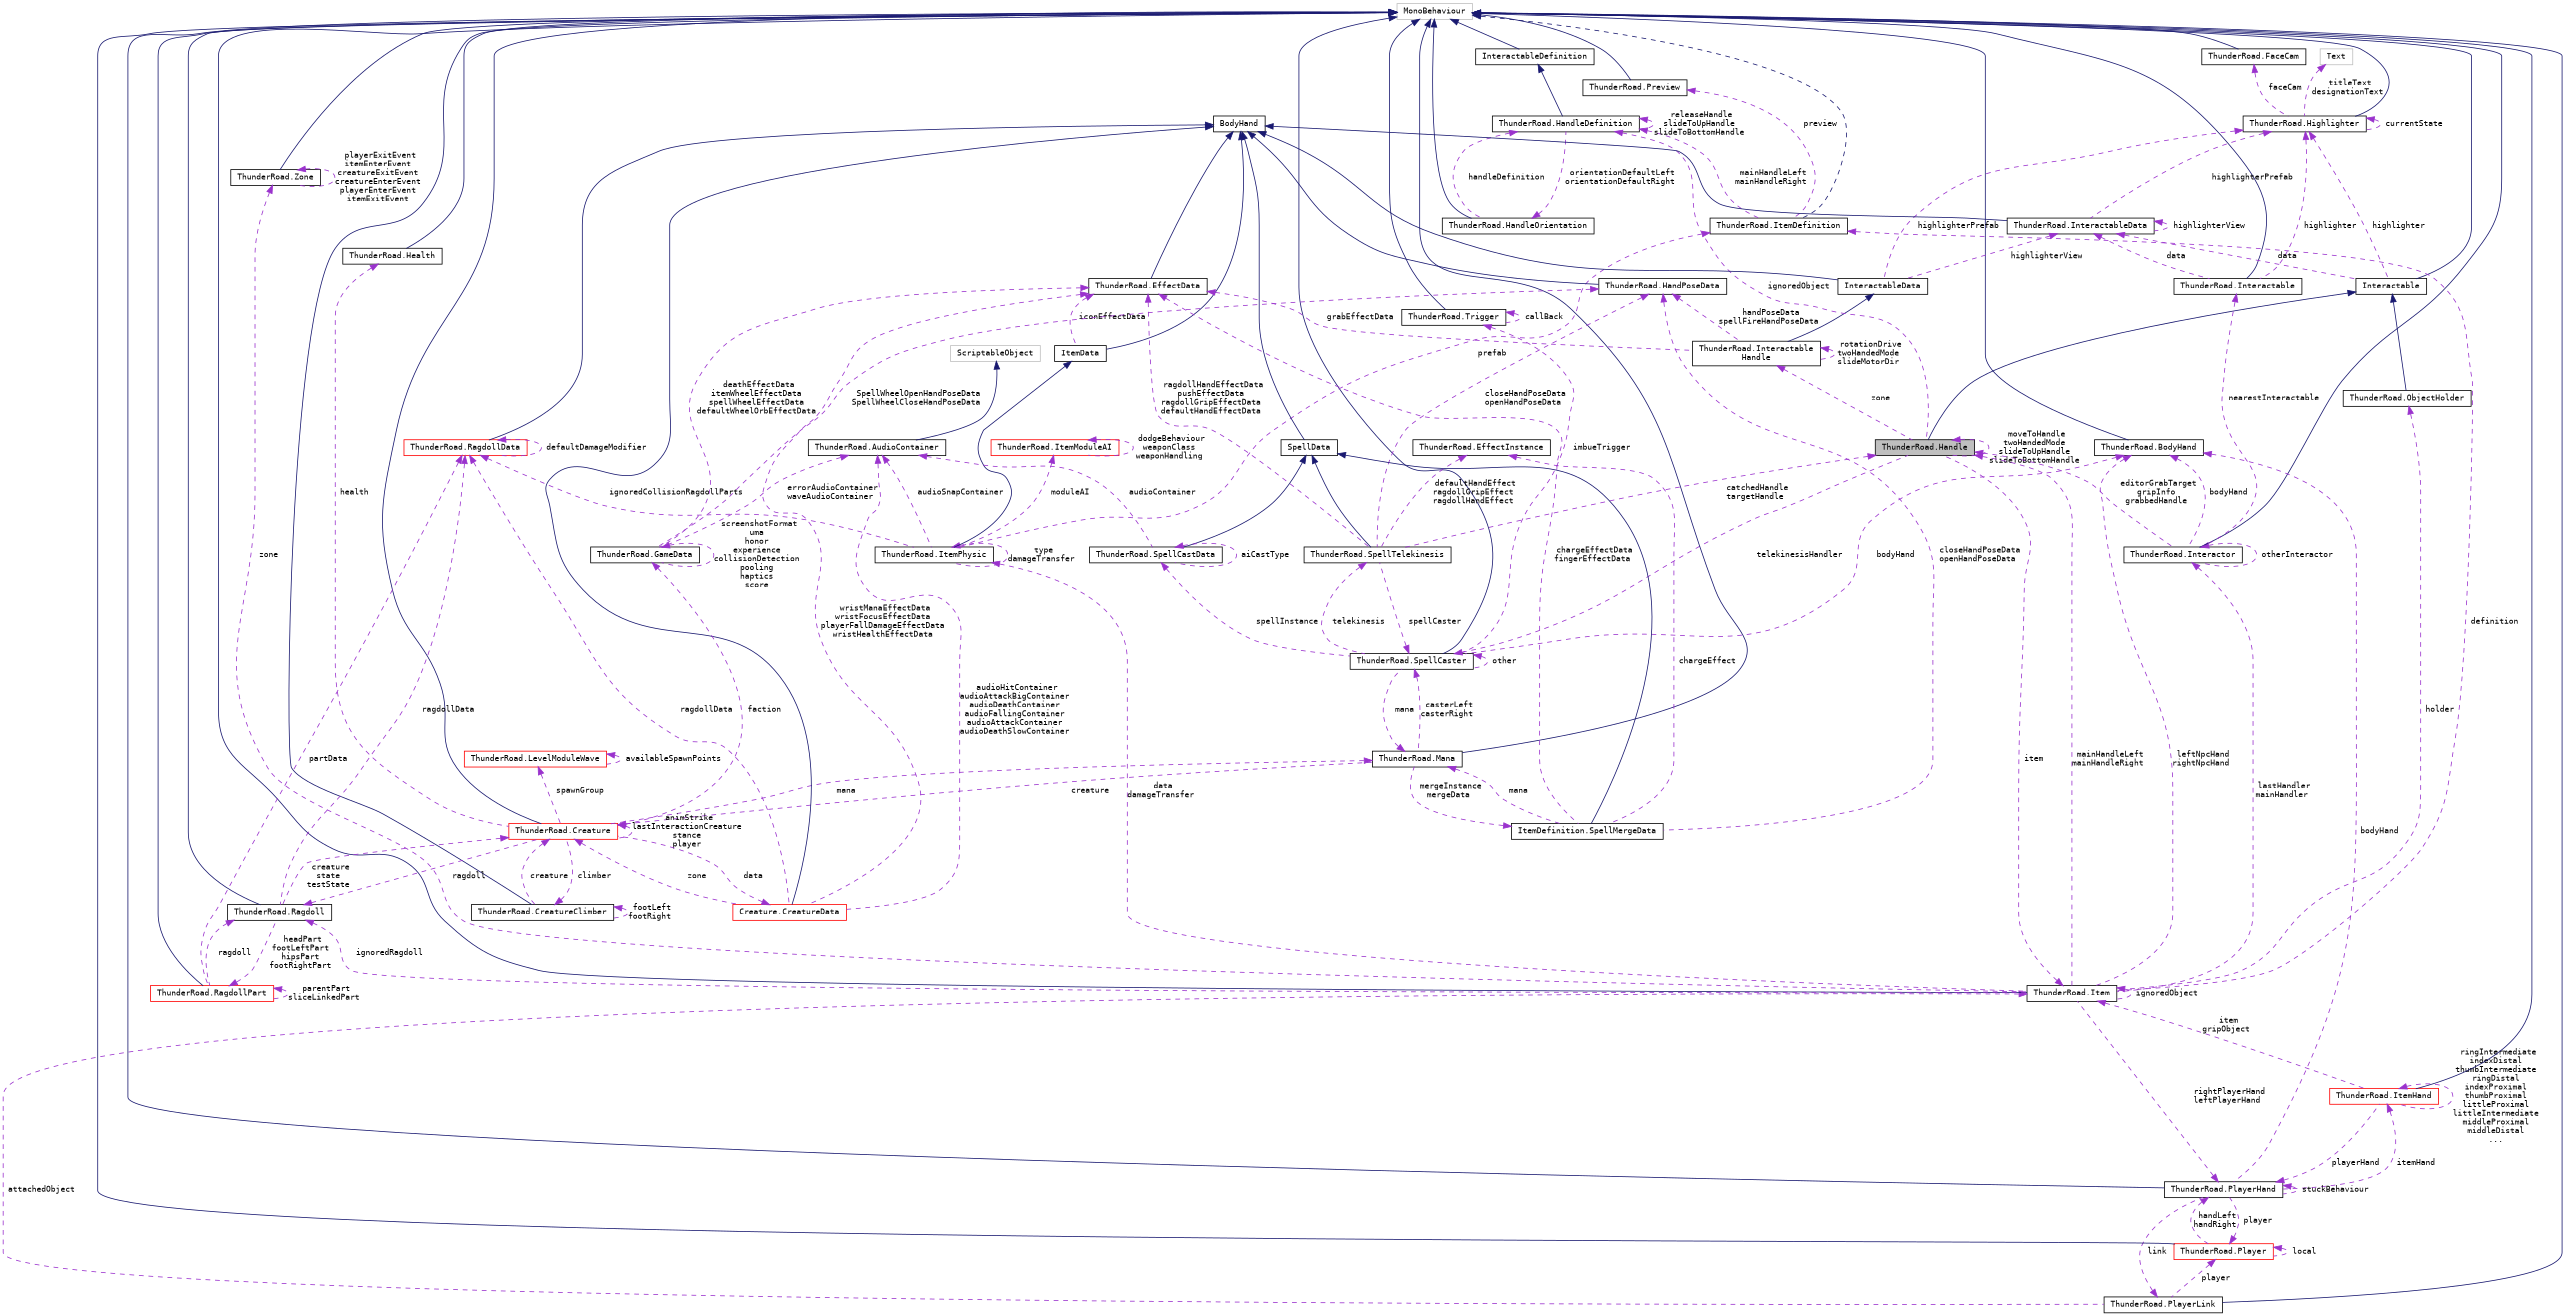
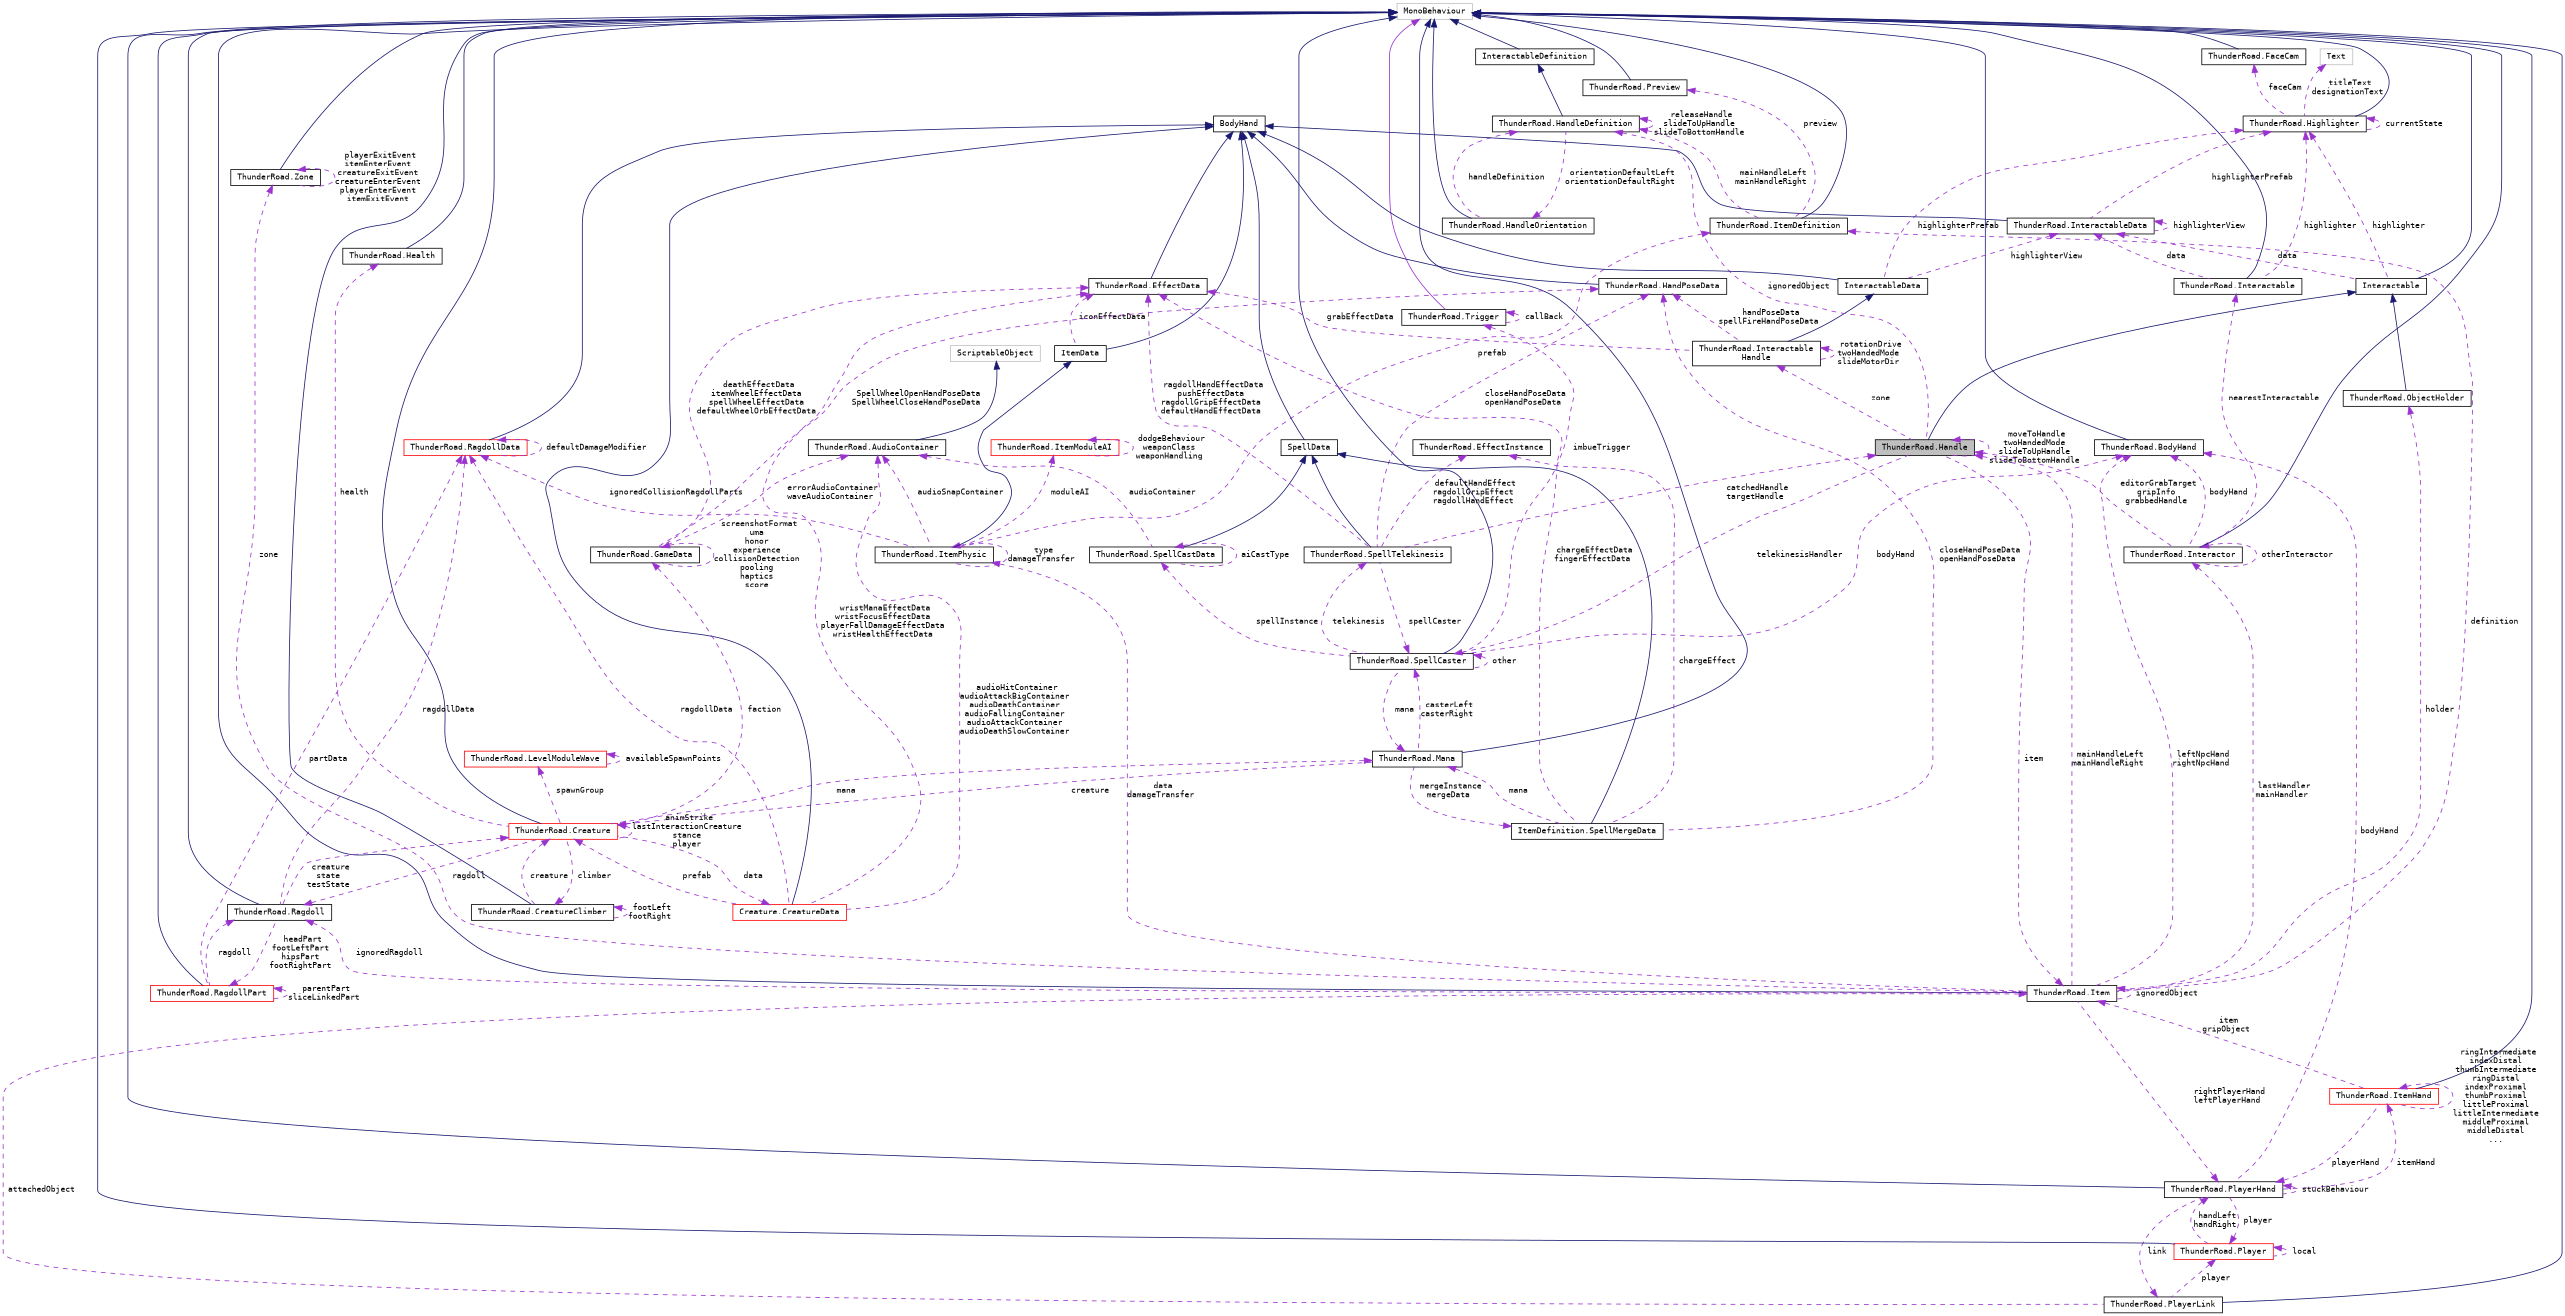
(1728, 57) -> (1728, 57)
(1389, 170) -> (1389, 170)
(695, 876) -> (695, 876)
